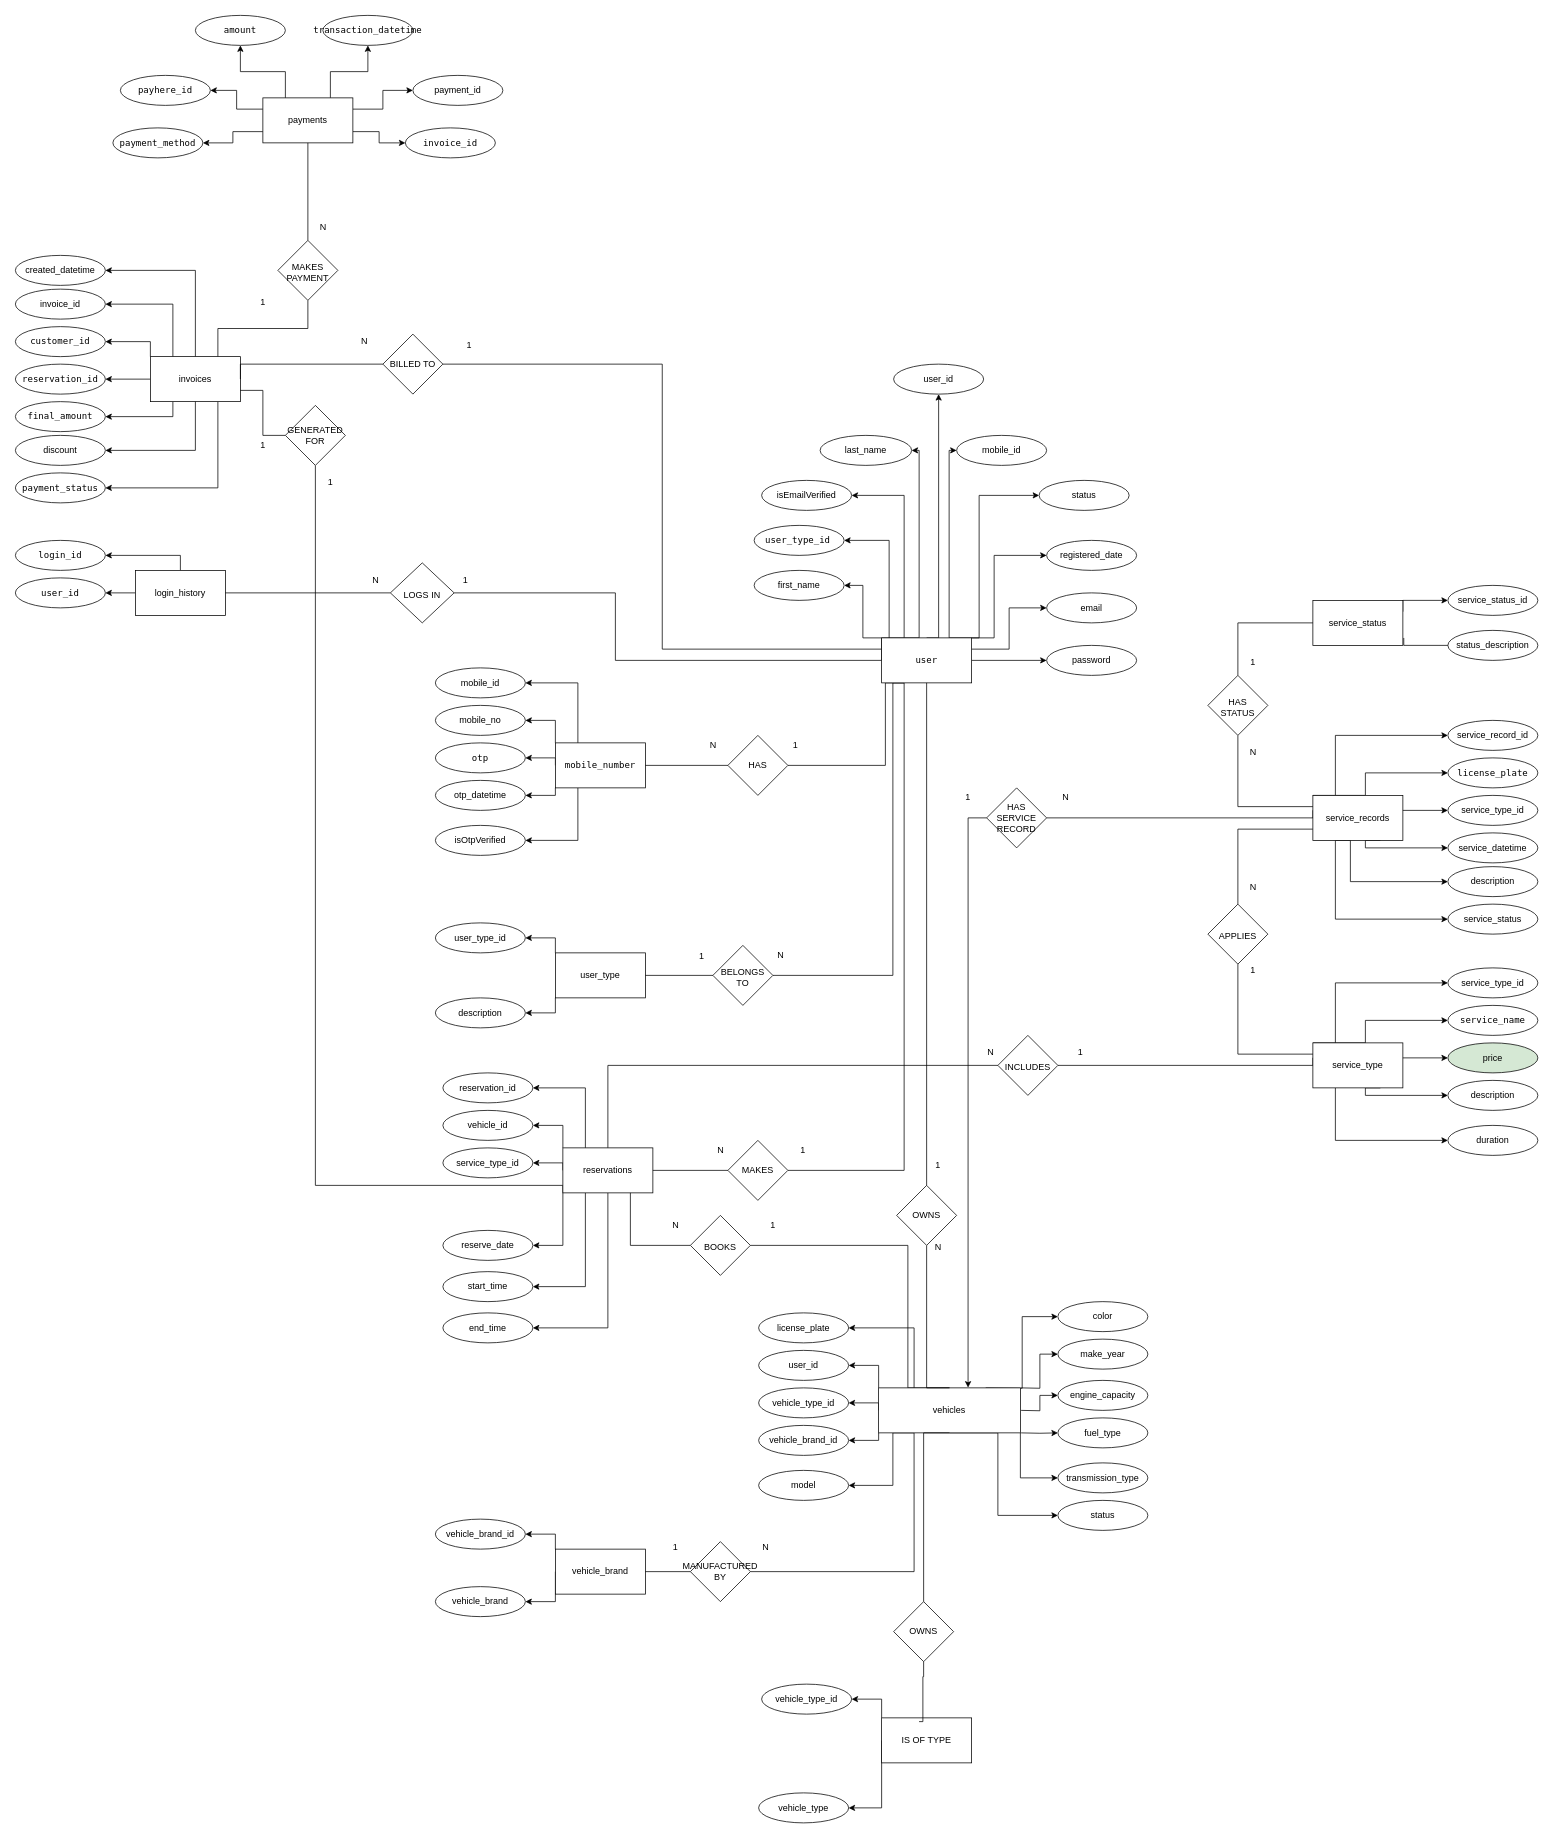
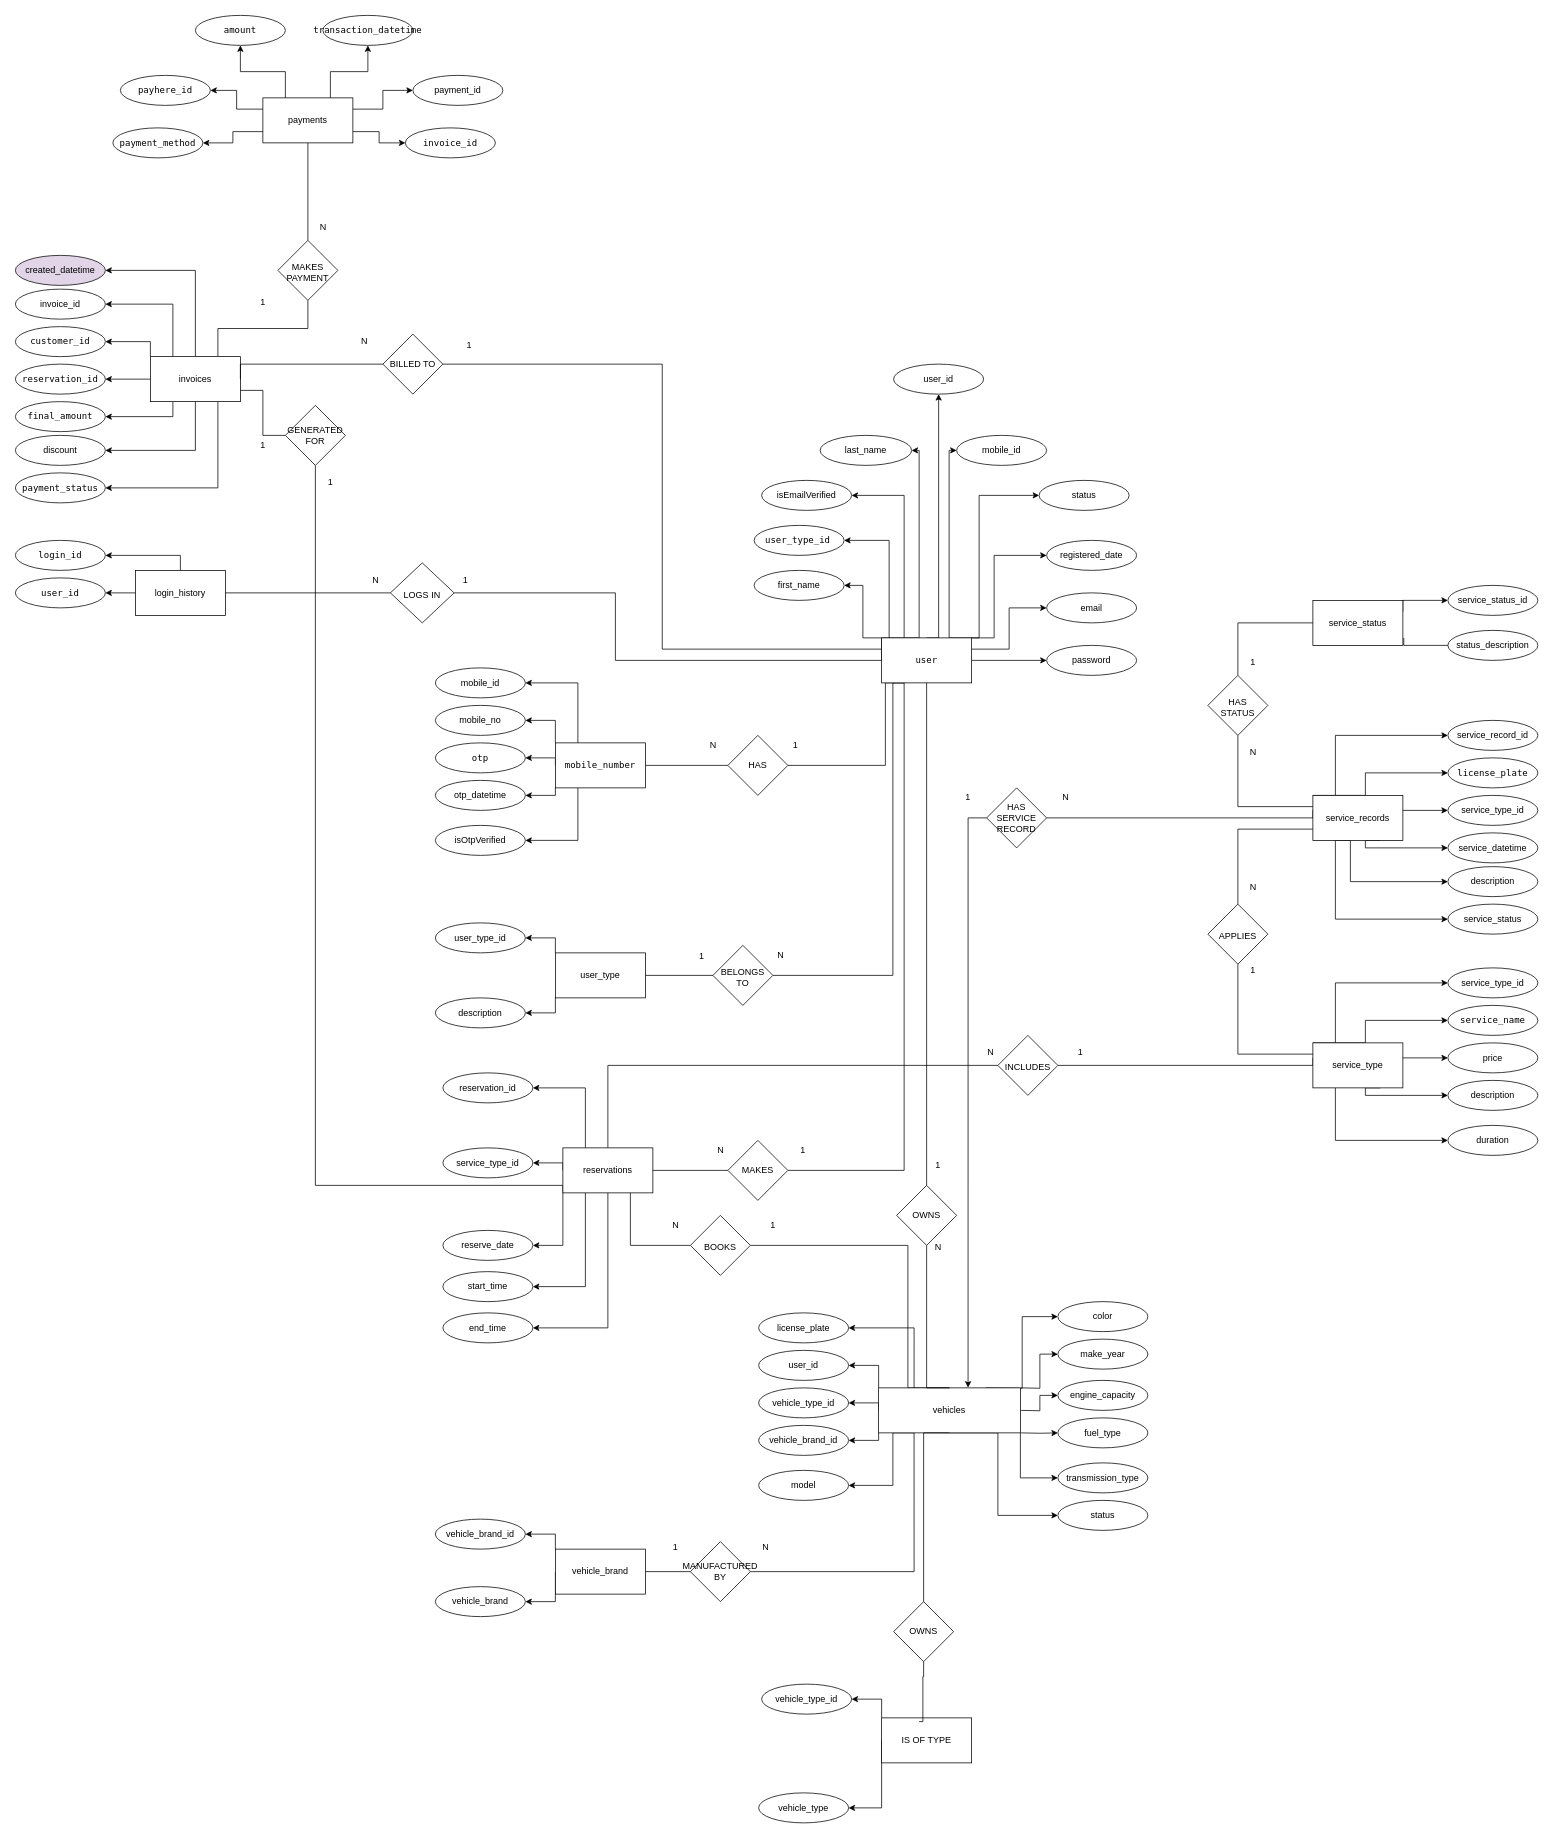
(60, 270) -> (60, 270)
(1493, 1058) -> (1493, 1058)
(488, 1125) -> none
(552, 1125) -> none
